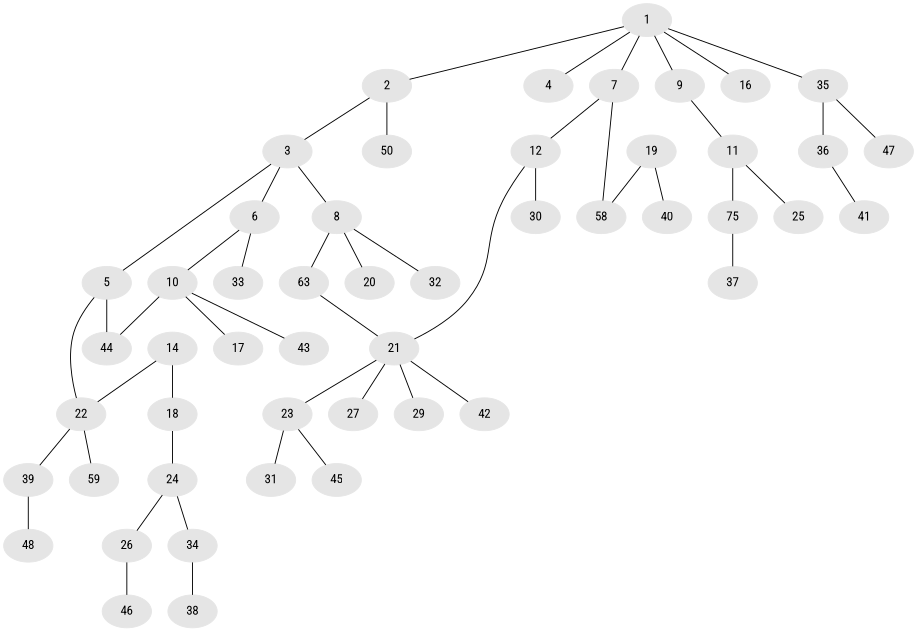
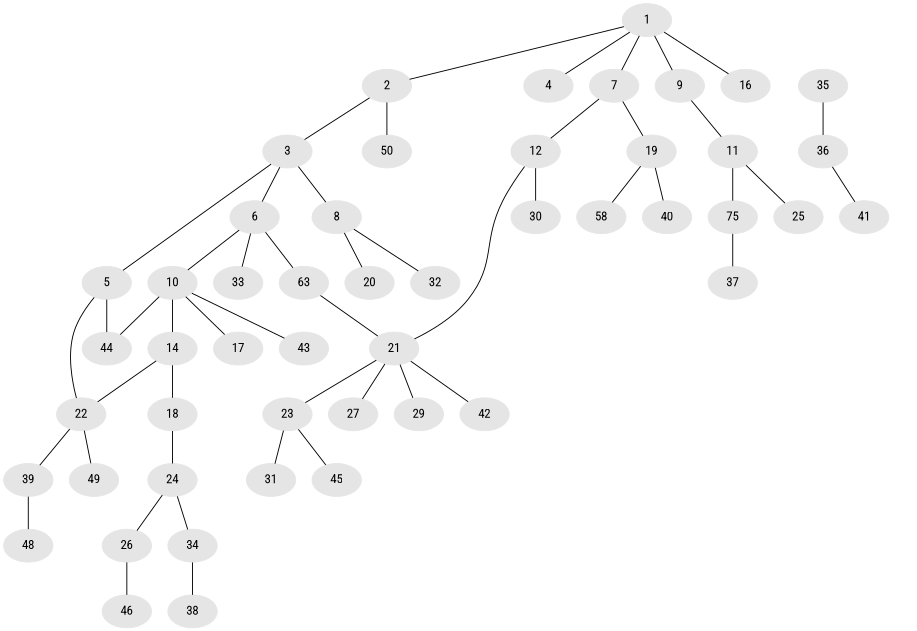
(735, 53) -> none
(608, 151) -> (633, 119)
(889, 151) -> none
(320, 250) -> (279, 250)
none -> (172, 316)
(94, 480) -> (94, 480)
